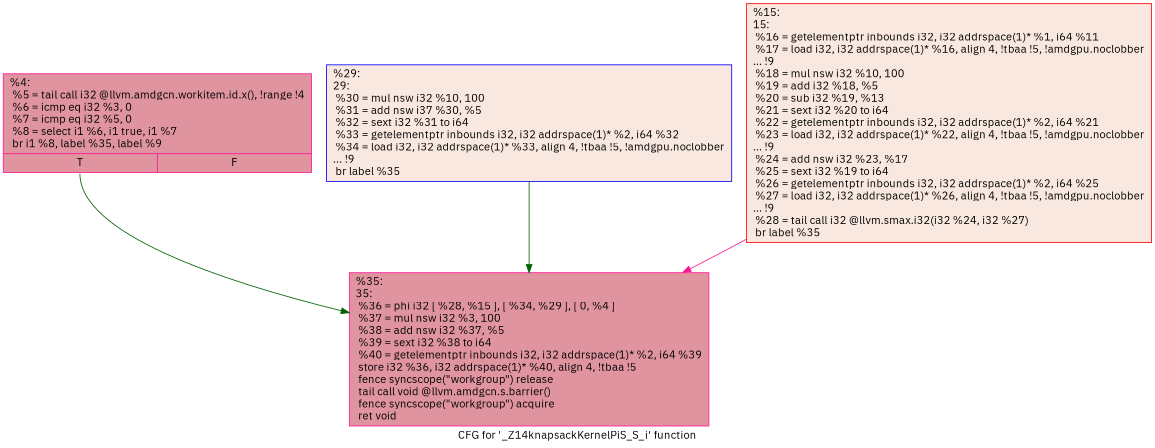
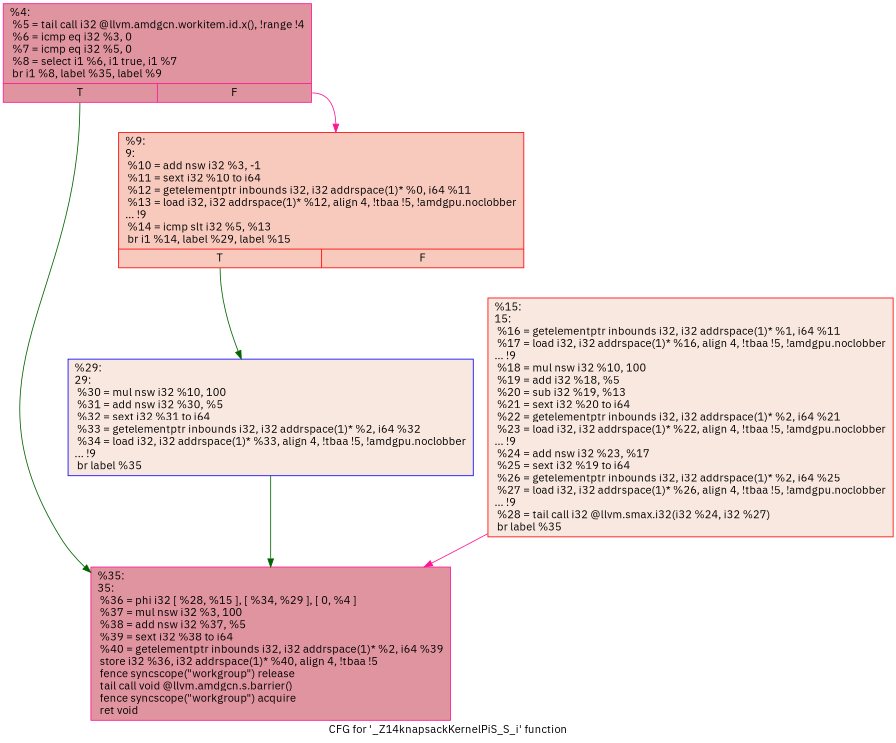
(408, 110) -> (149, 405)
none -> (321, 200)
